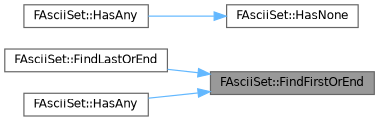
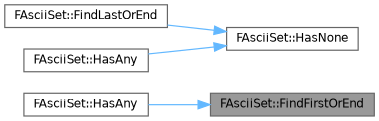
(183, 71) -> (191, 28)
